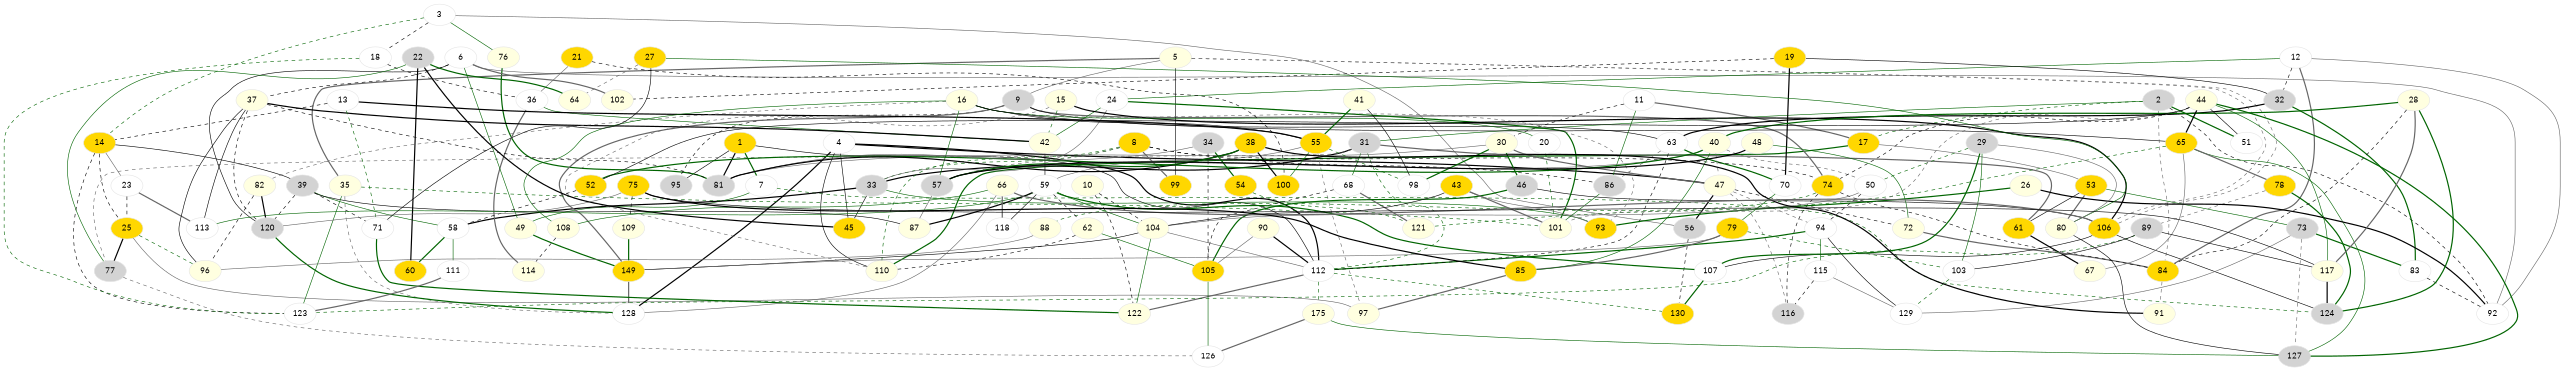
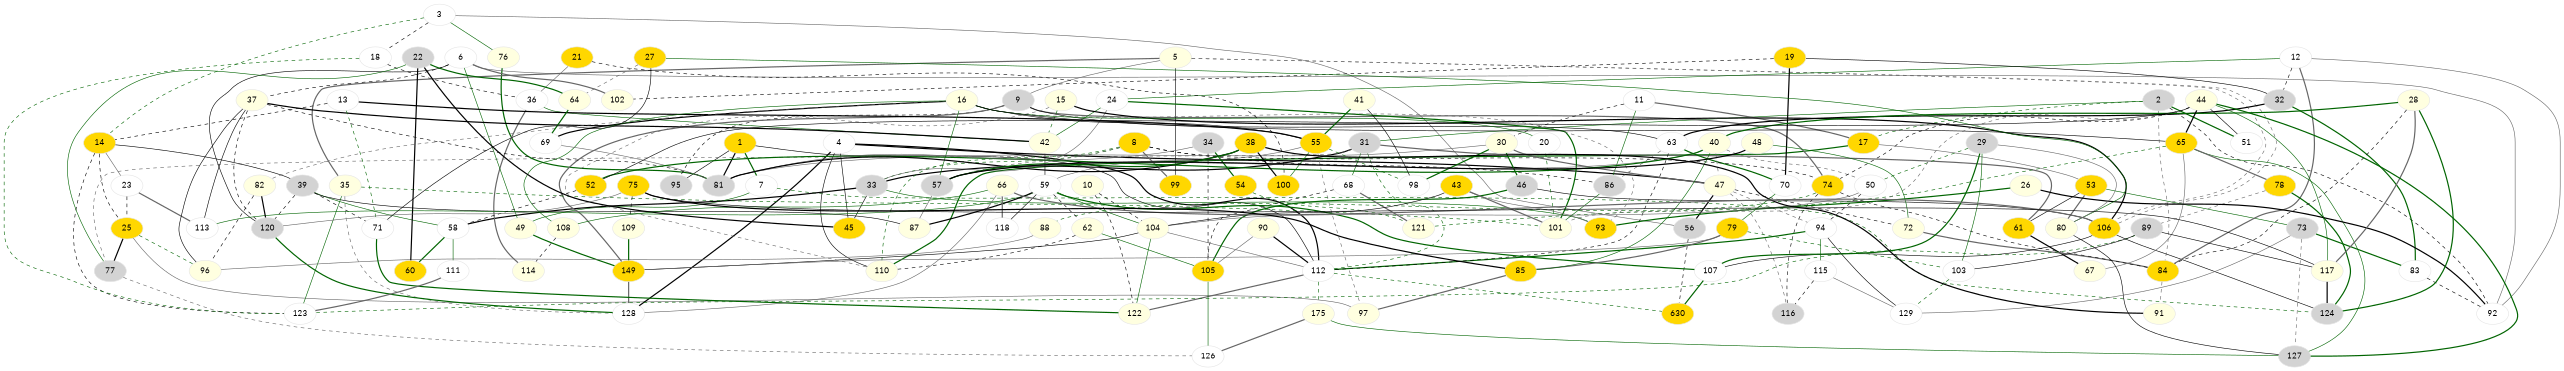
none -> (546, 143)
(1678, 314) -> (1678, 314)
